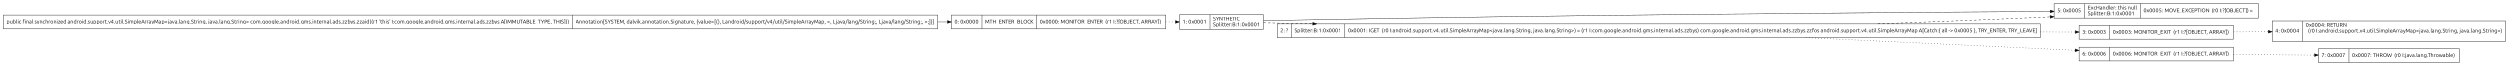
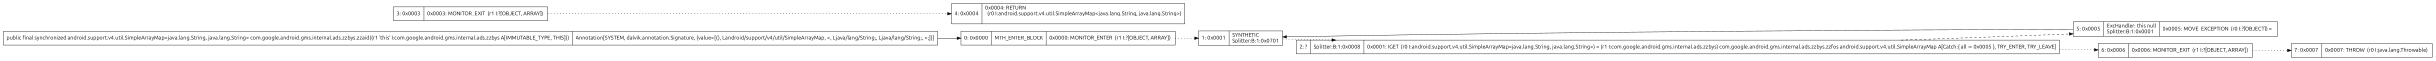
(1657, 15) -> (1680, 32)
(1288, 23) -> (1307, 40)
(1237, 25) -> (1256, 41)
(1318, 31) -> (1337, 47)
(2058, 32) -> none
